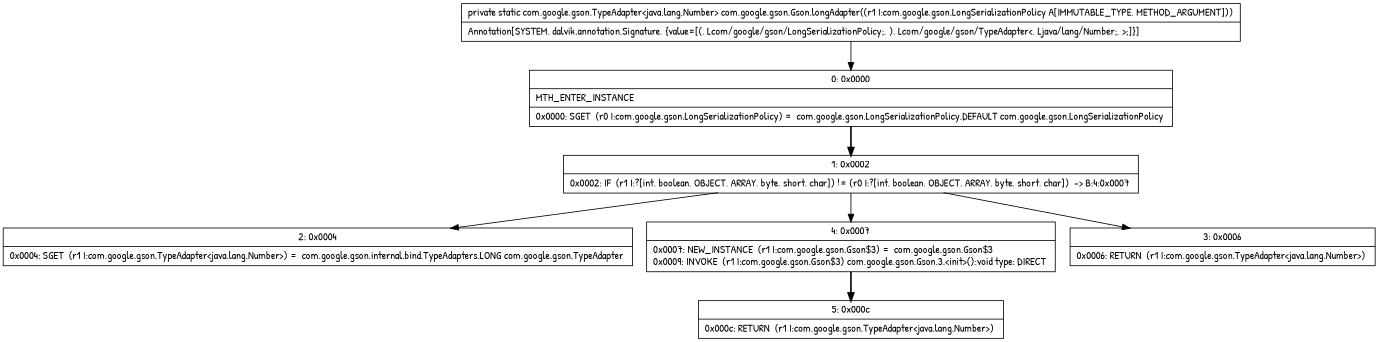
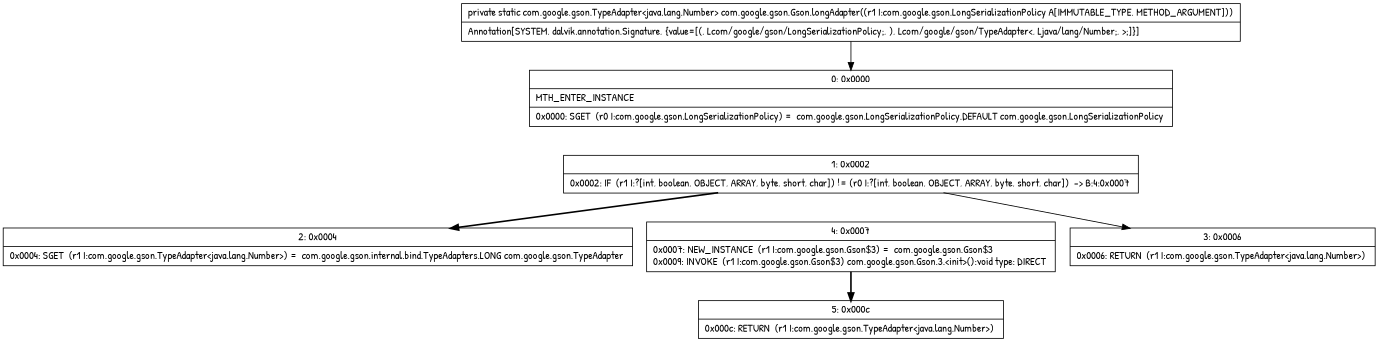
(851, 137) -> none
(851, 204) -> none
(588, 210) -> (588, 210)
